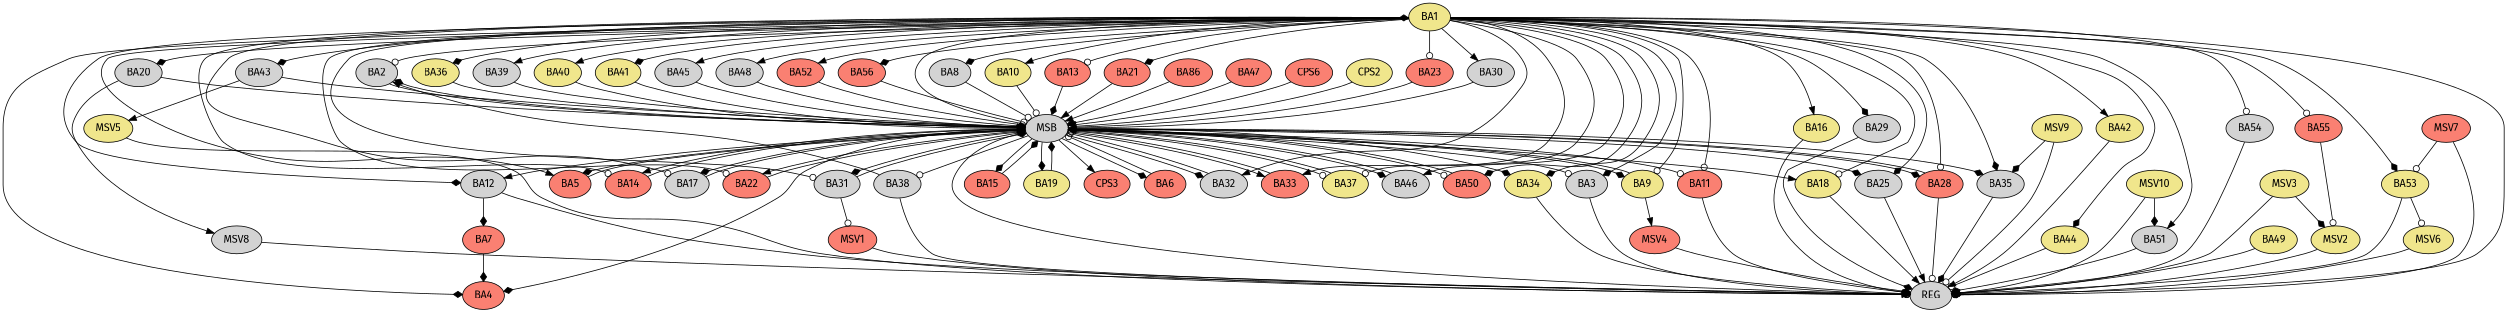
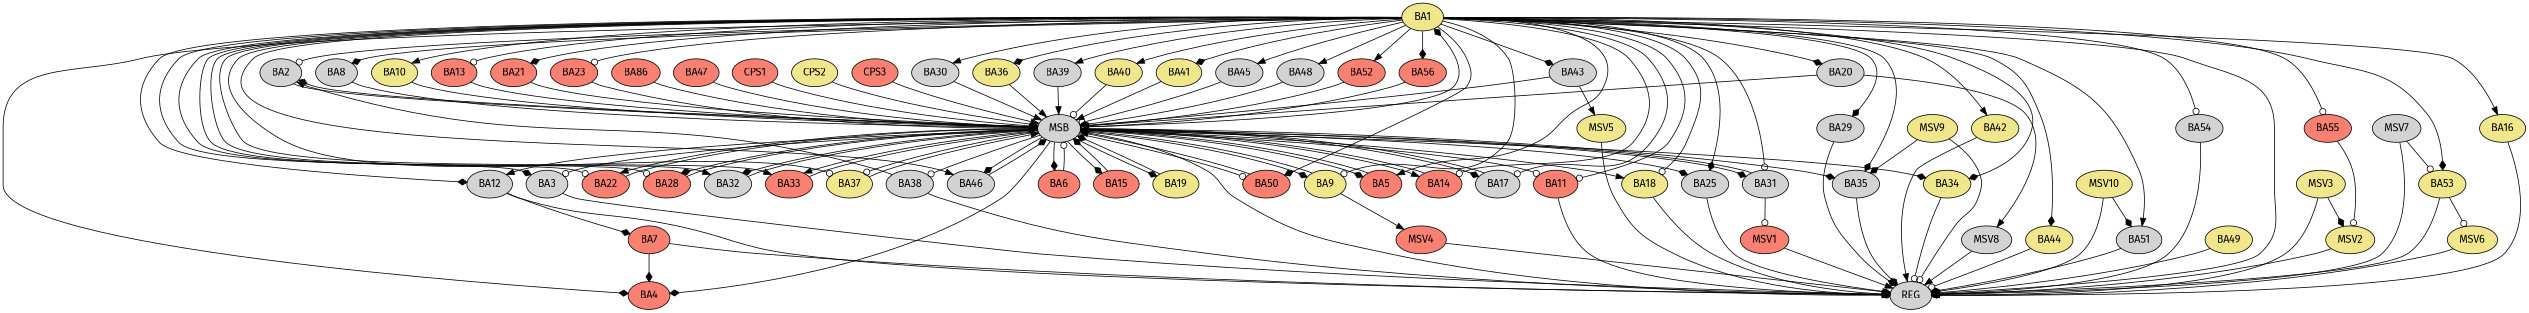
(1309, 73) -> (755, 73)
(2446, 128) -> (2397, 128)
(1074, 153) -> (961, 104)
(1935, 237) -> (1276, 282)
